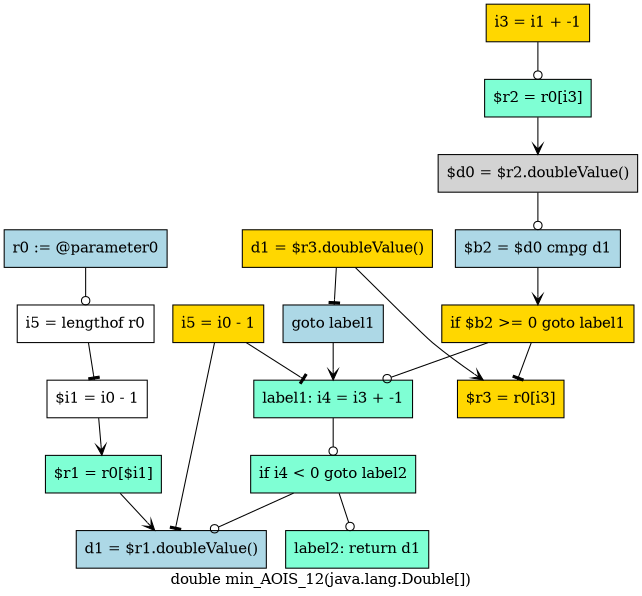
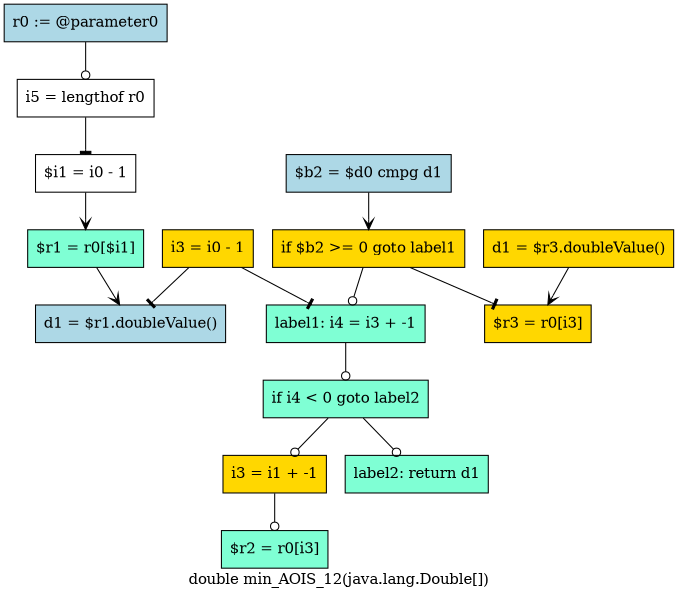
(538, 173) -> none
(218, 324) -> (208, 249)
(333, 324) -> none
(256, 510) -> (313, 434)
